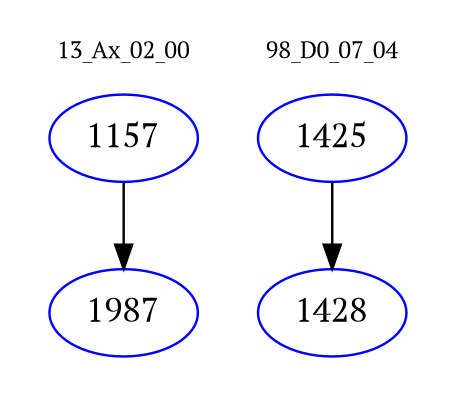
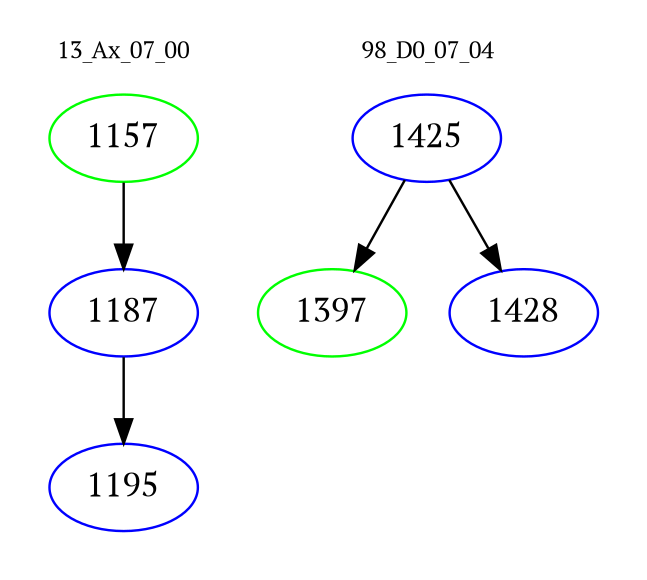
(124, 52) -> (124, 52)
(124, 138) -> (124, 138)
(124, 313) -> (124, 313)
none -> (332, 313)
none -> (124, 487)
